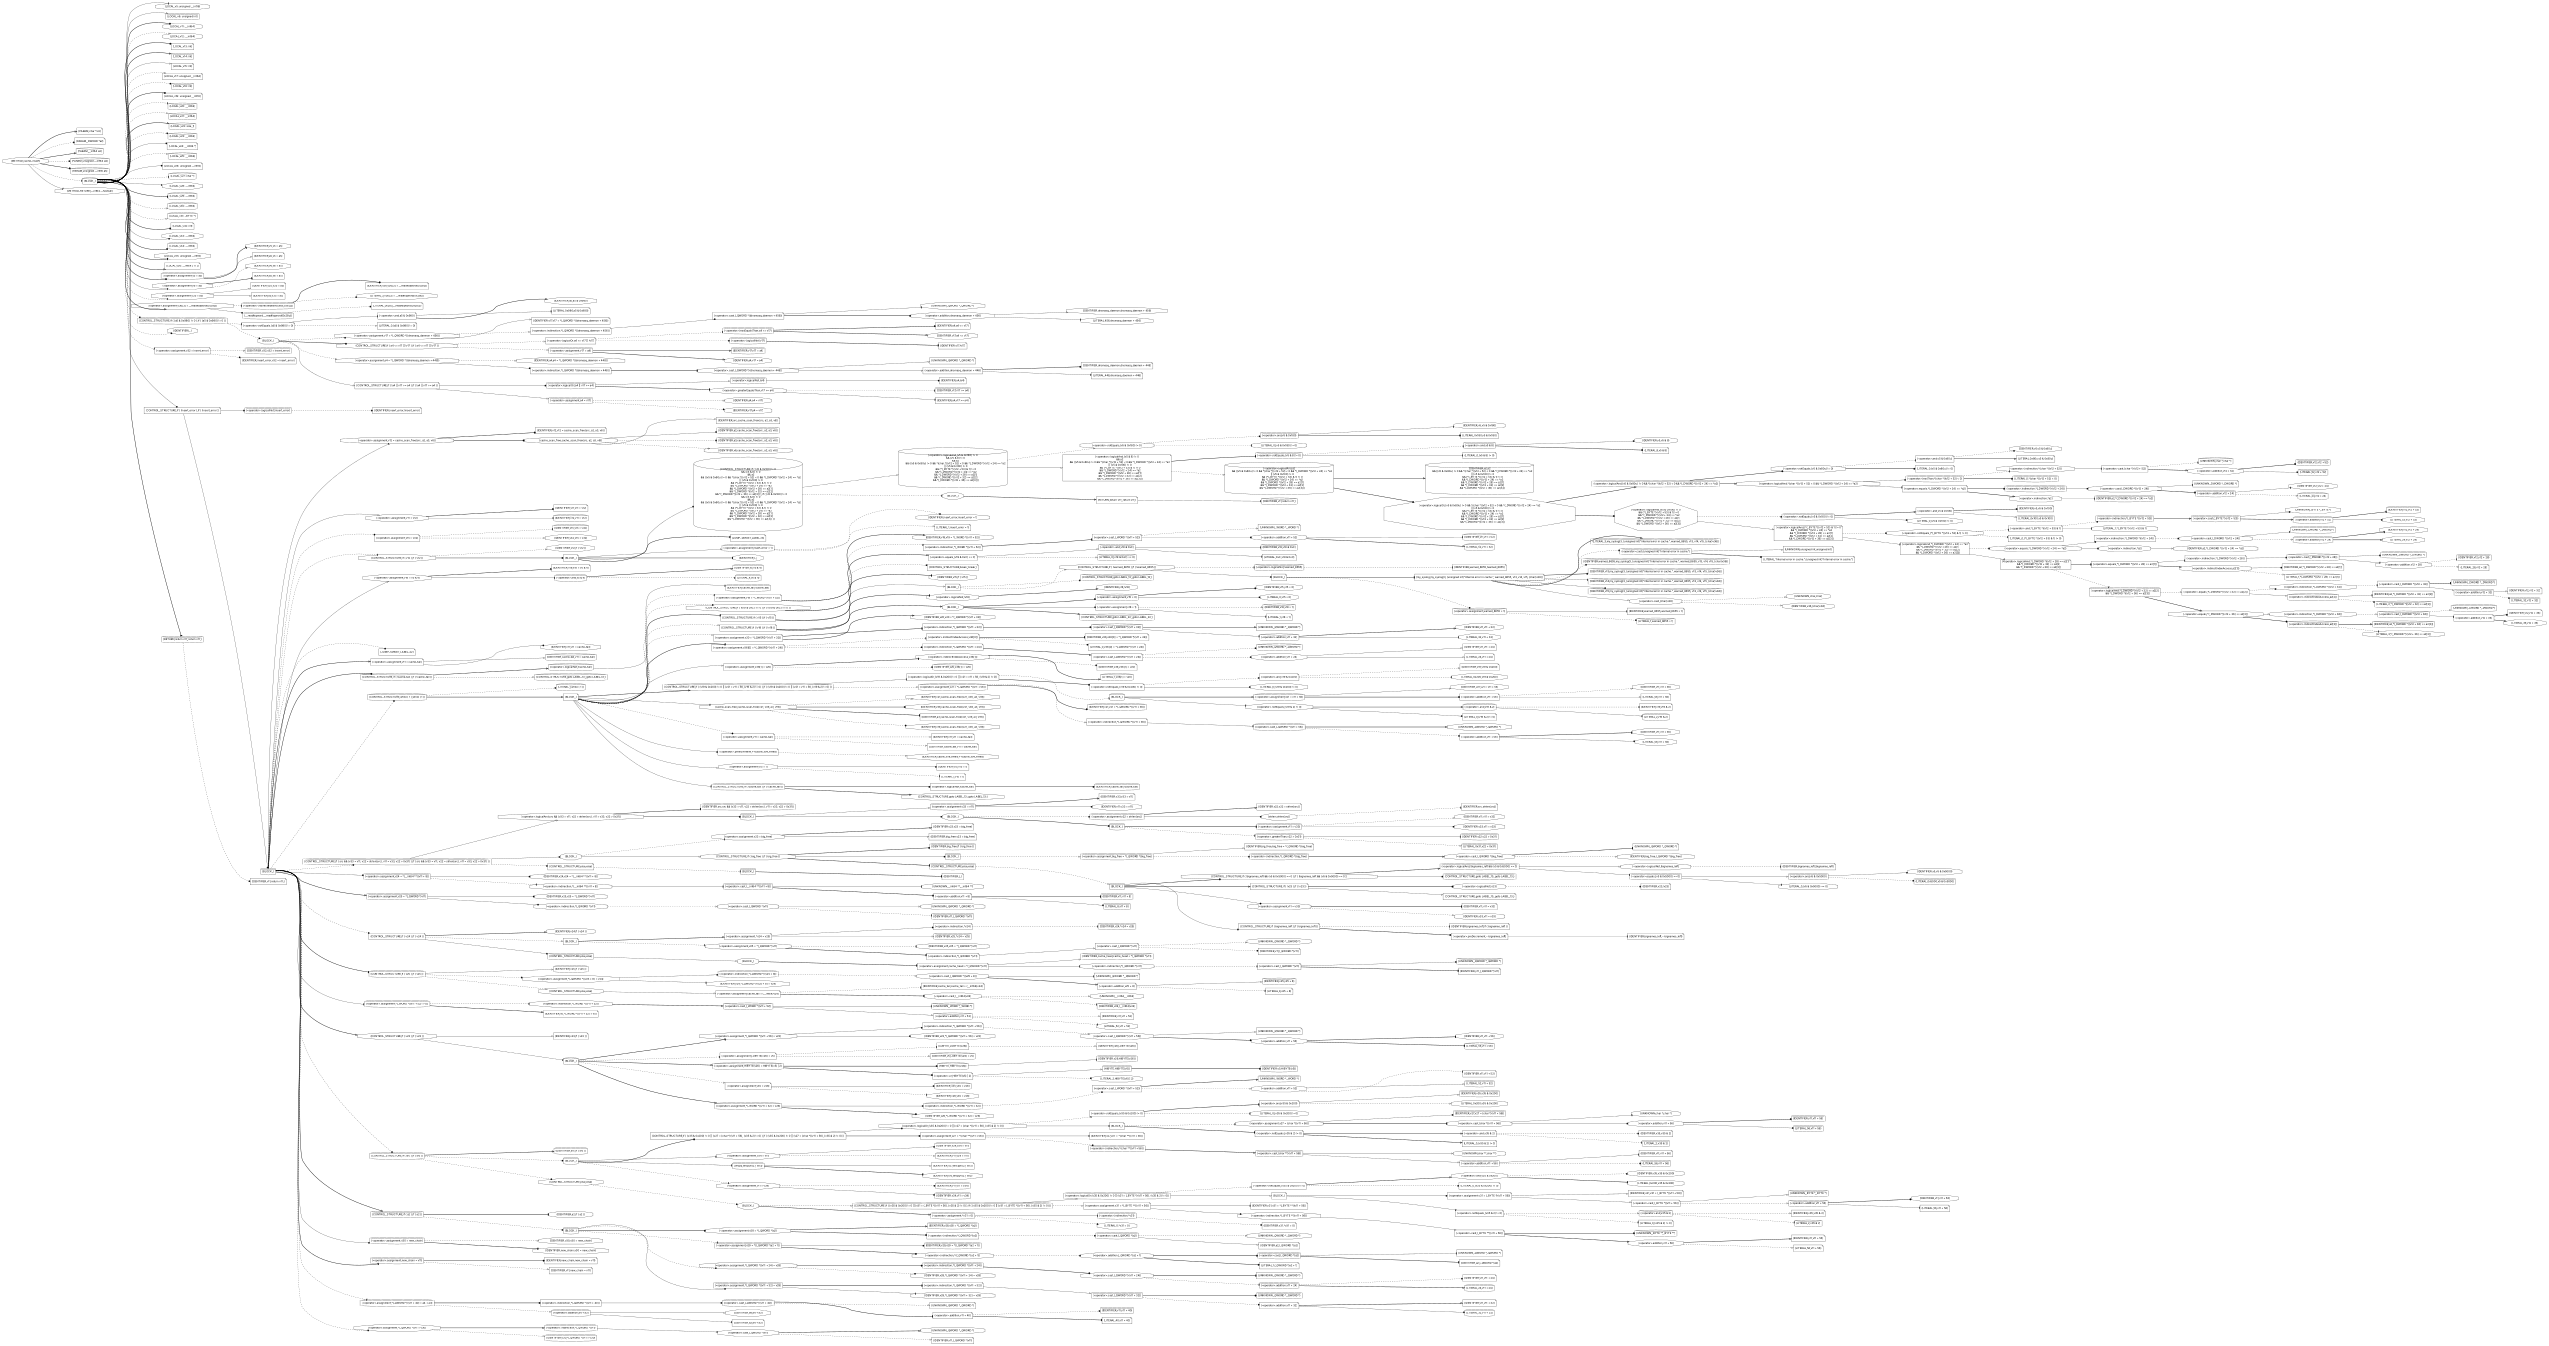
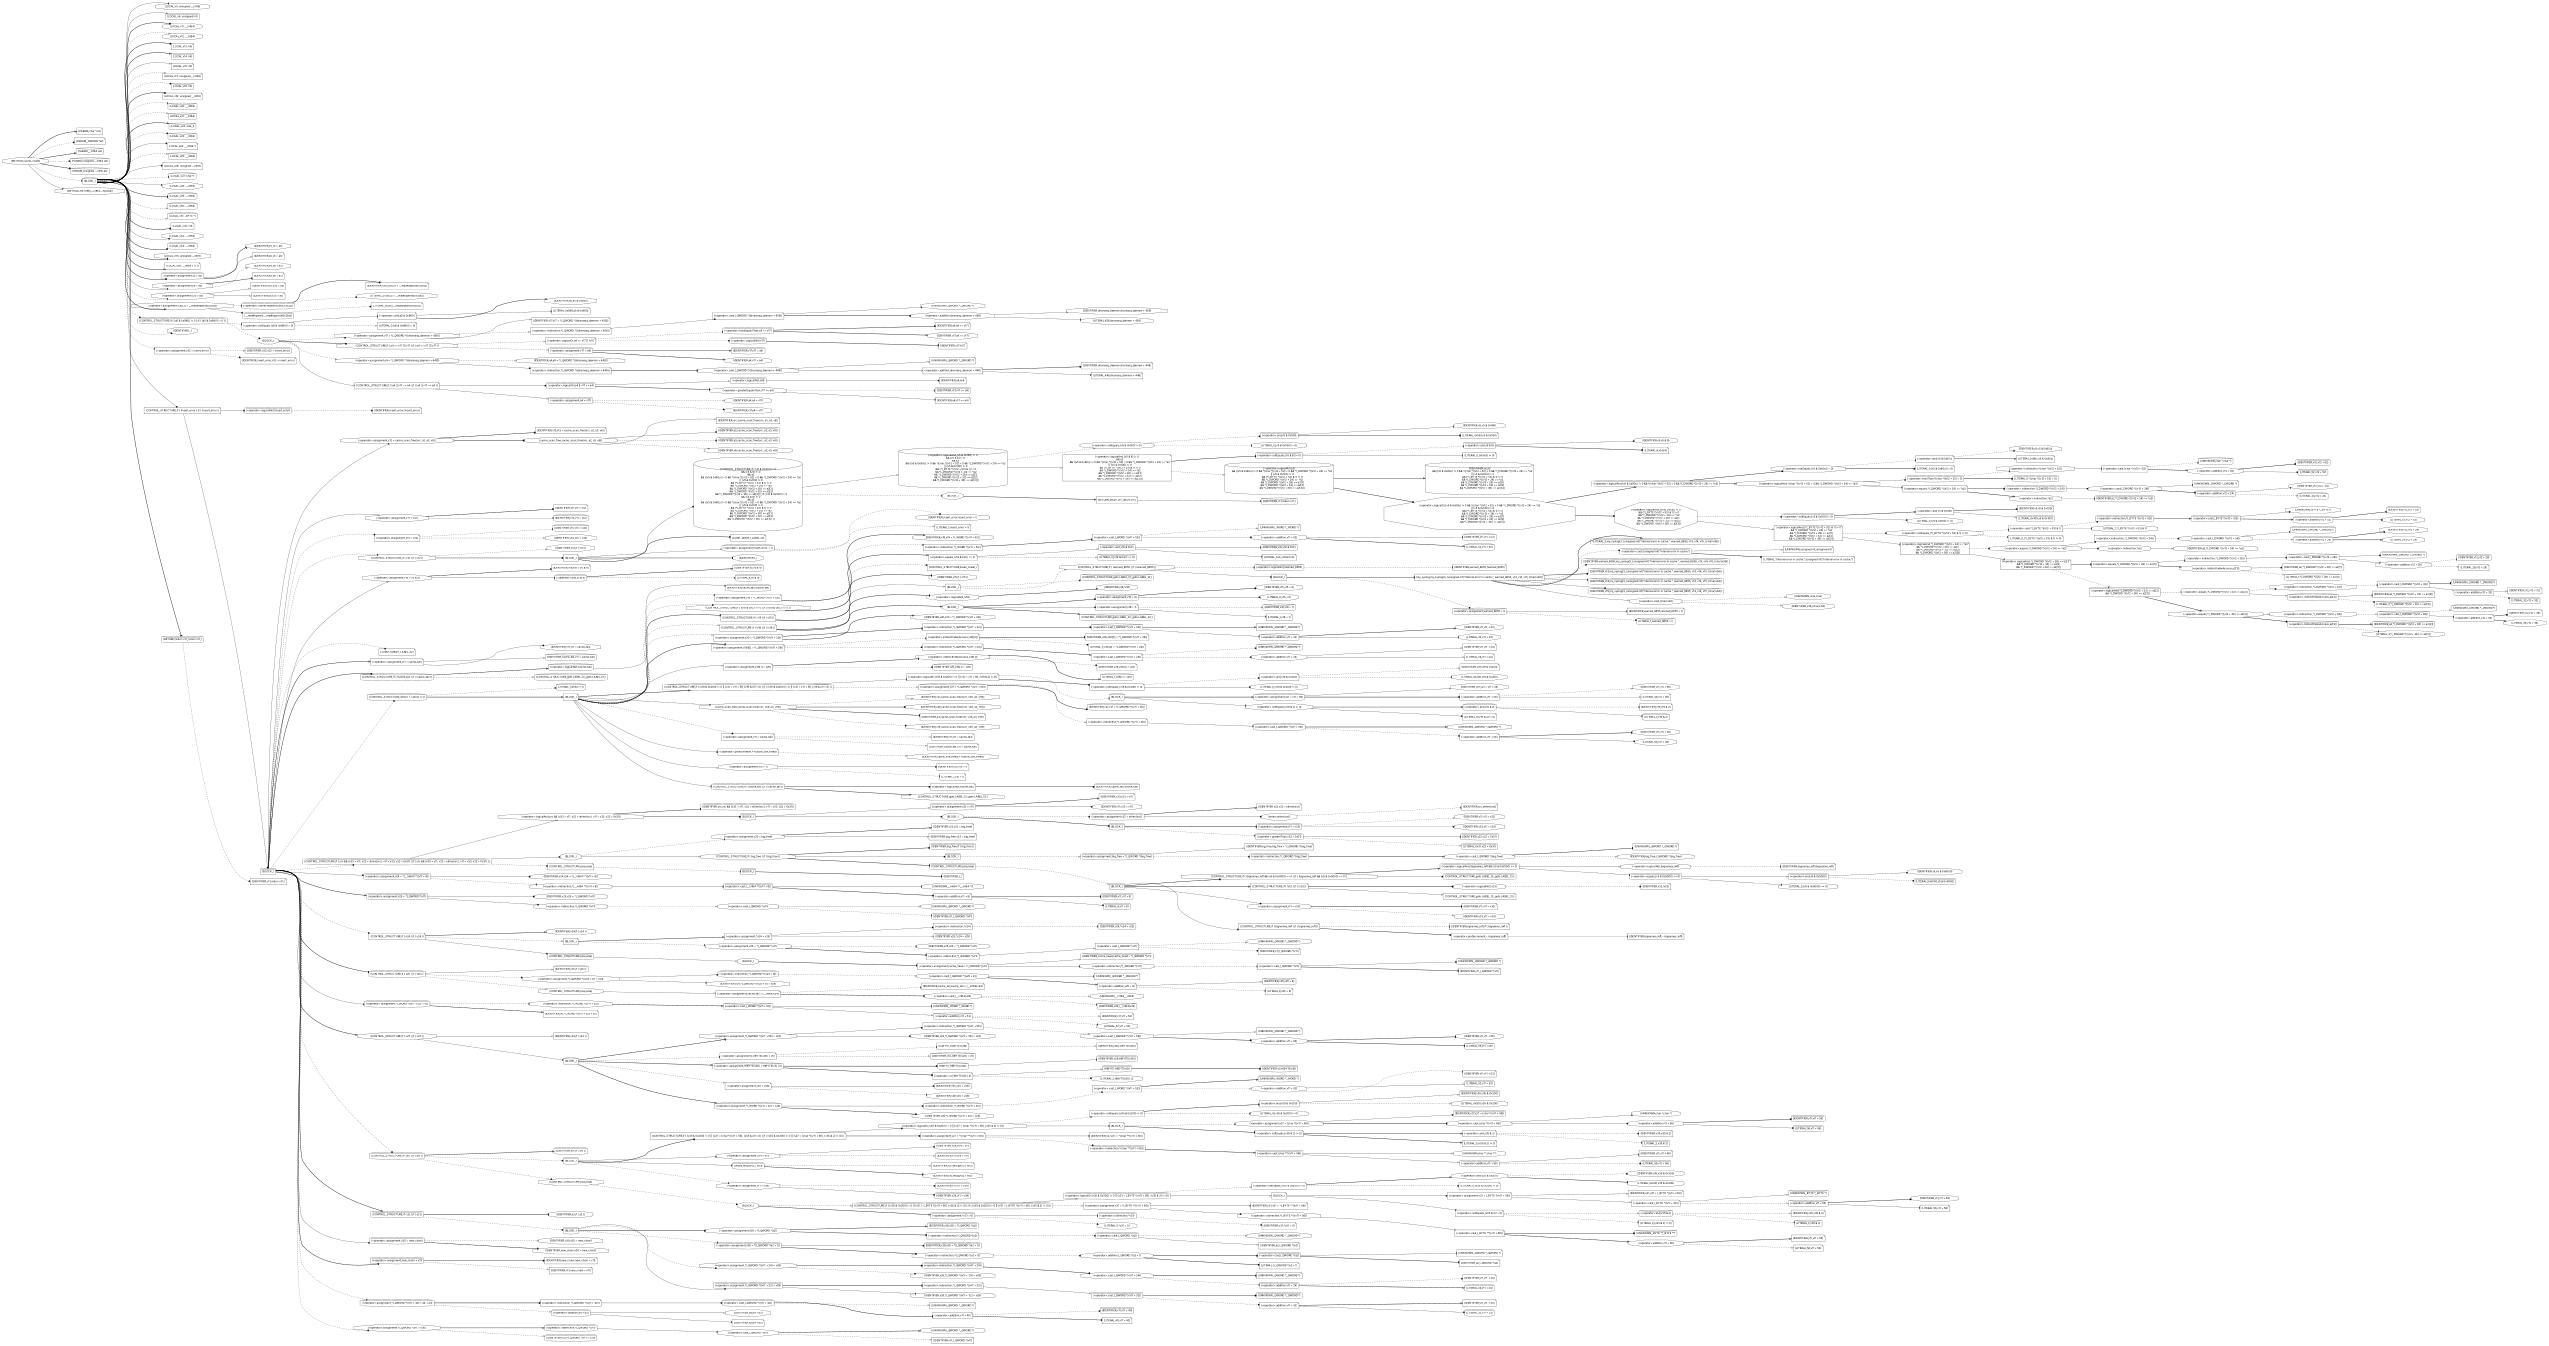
(847, 1166) -> (847, 1166)
